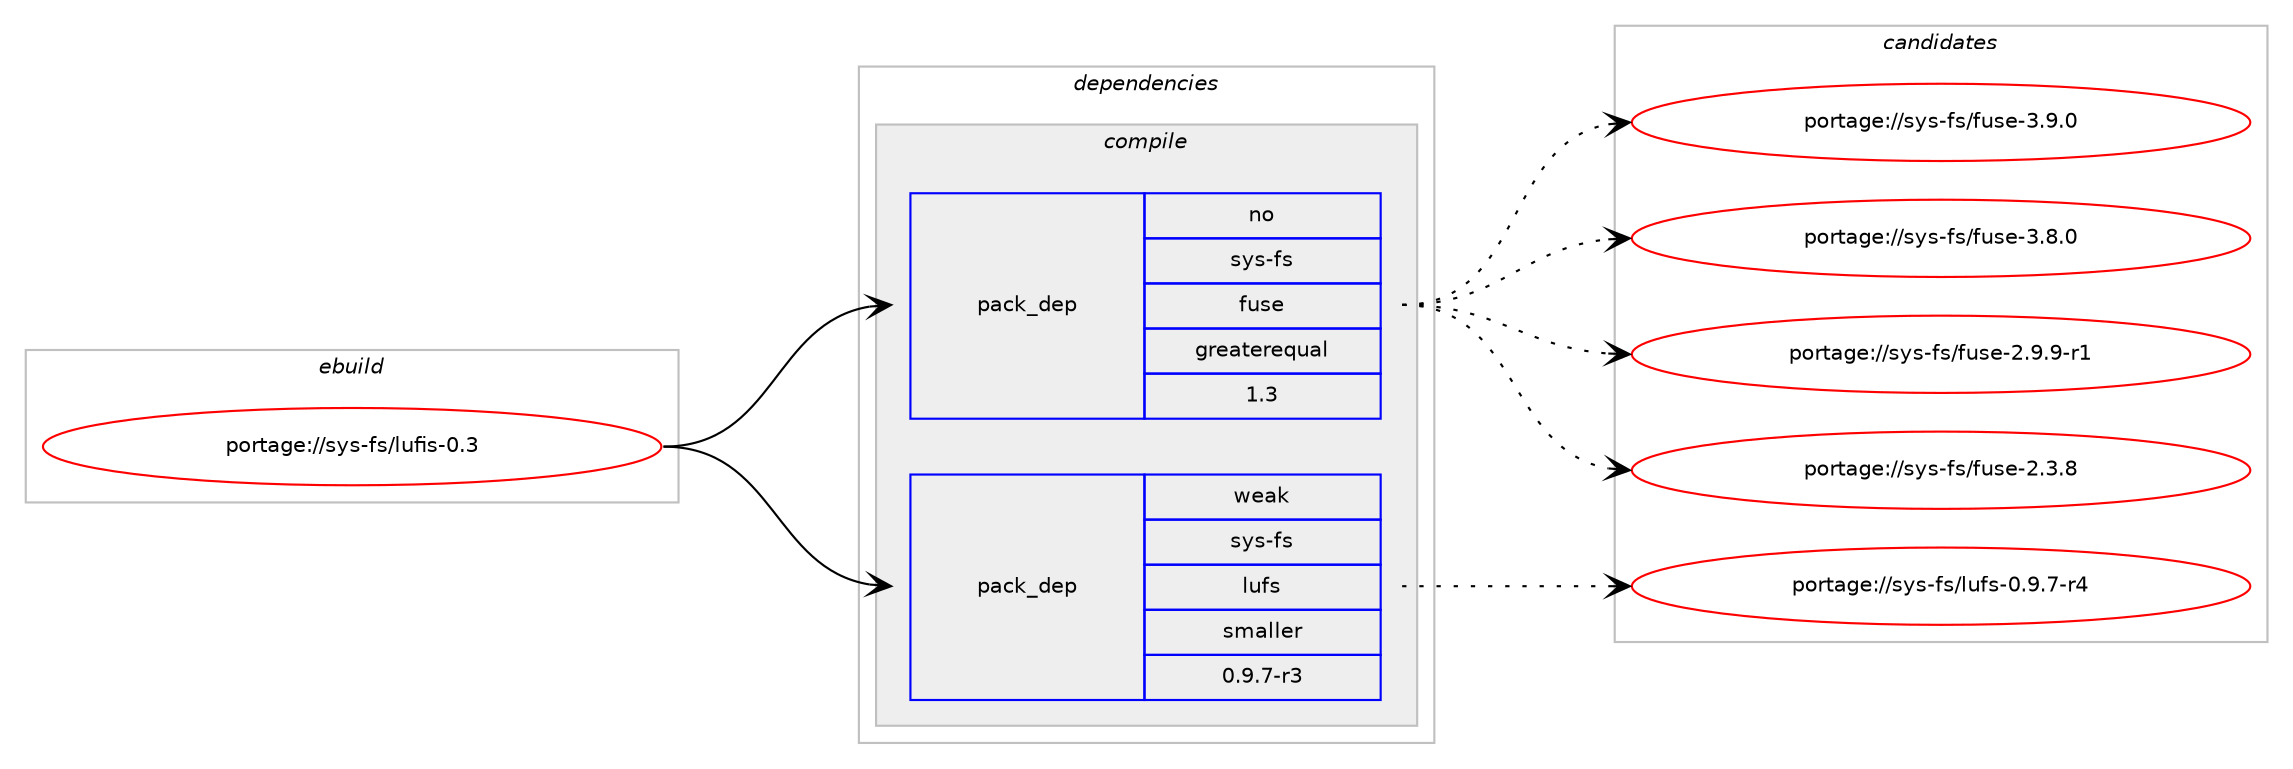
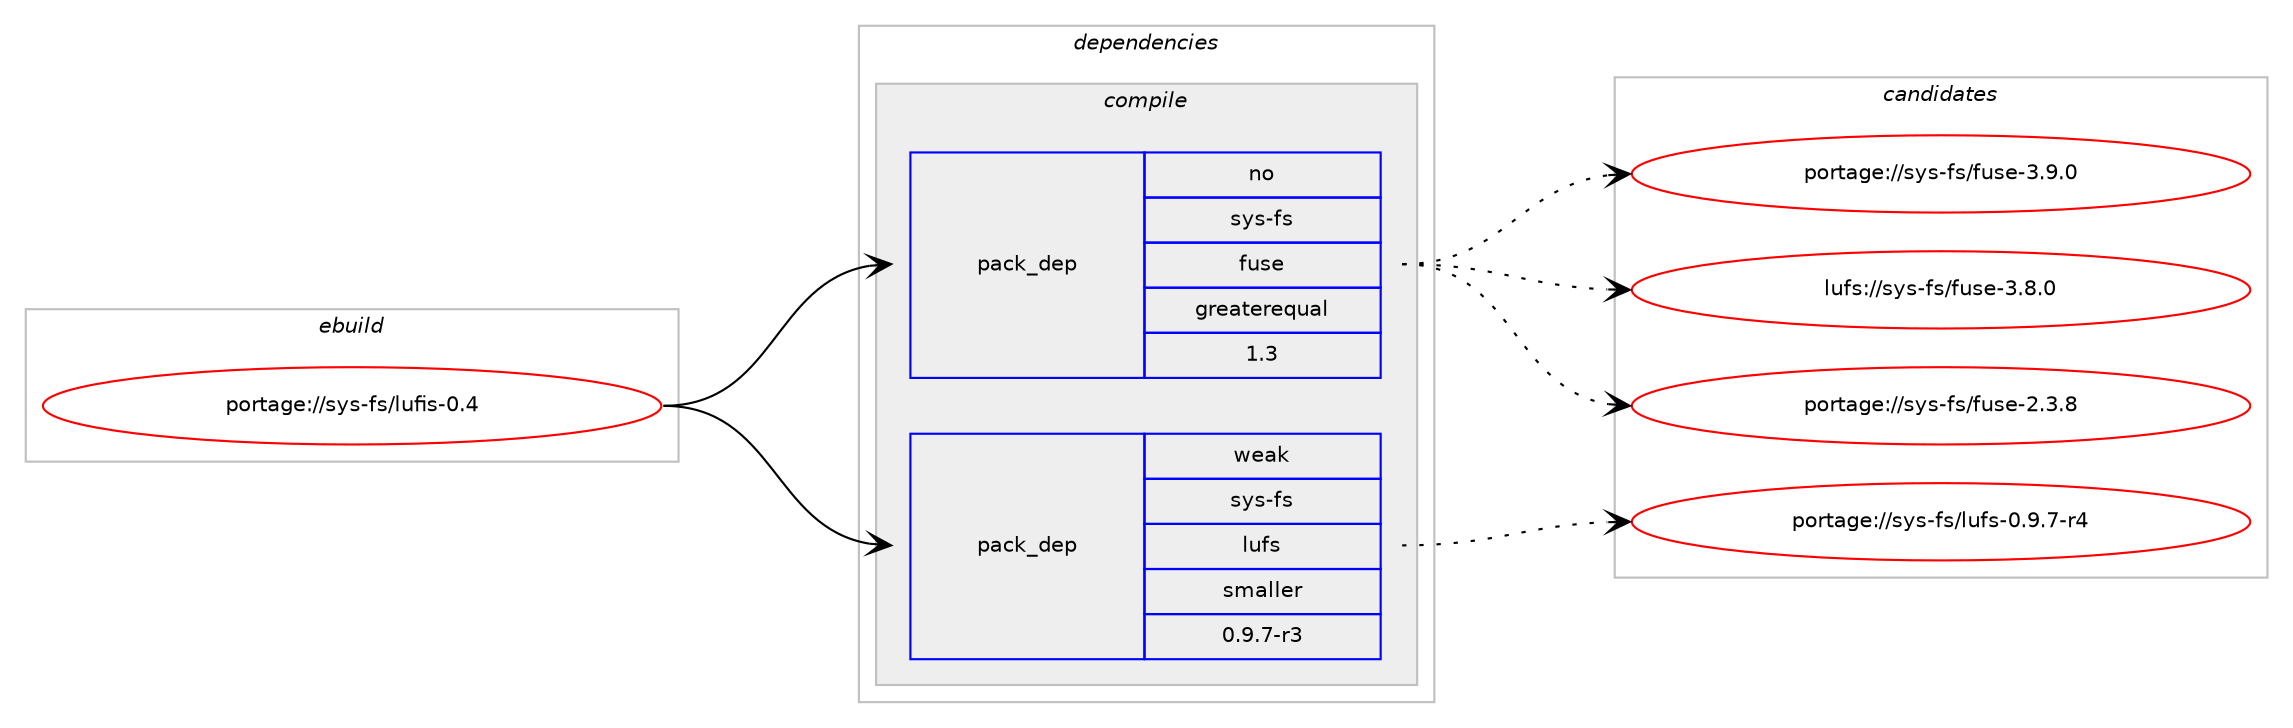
(1941, 238) -> (1941, 290)
(1941, 354) -> none
(352, 447) -> (352, 406)
